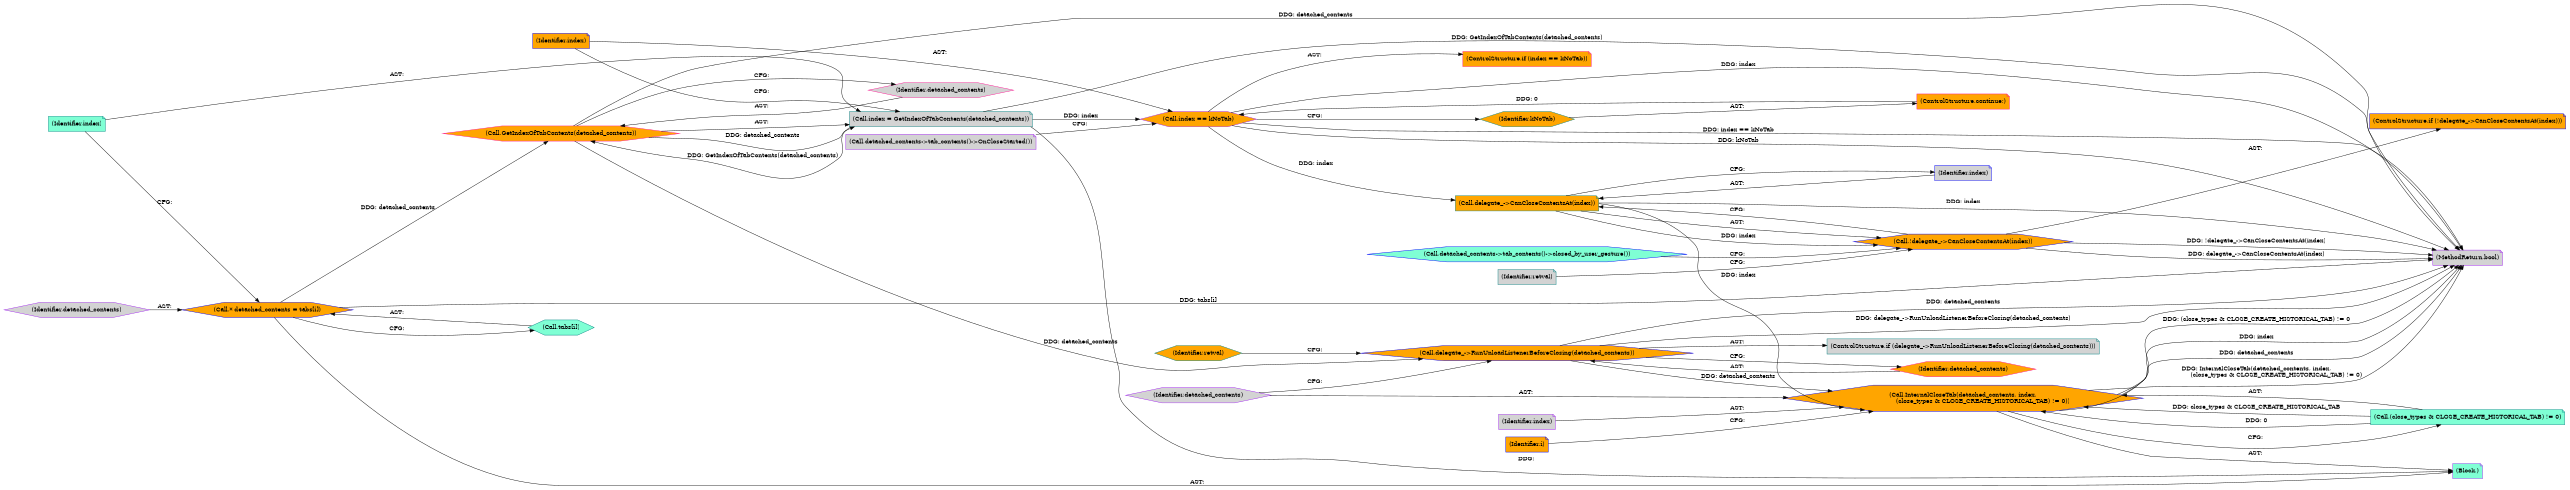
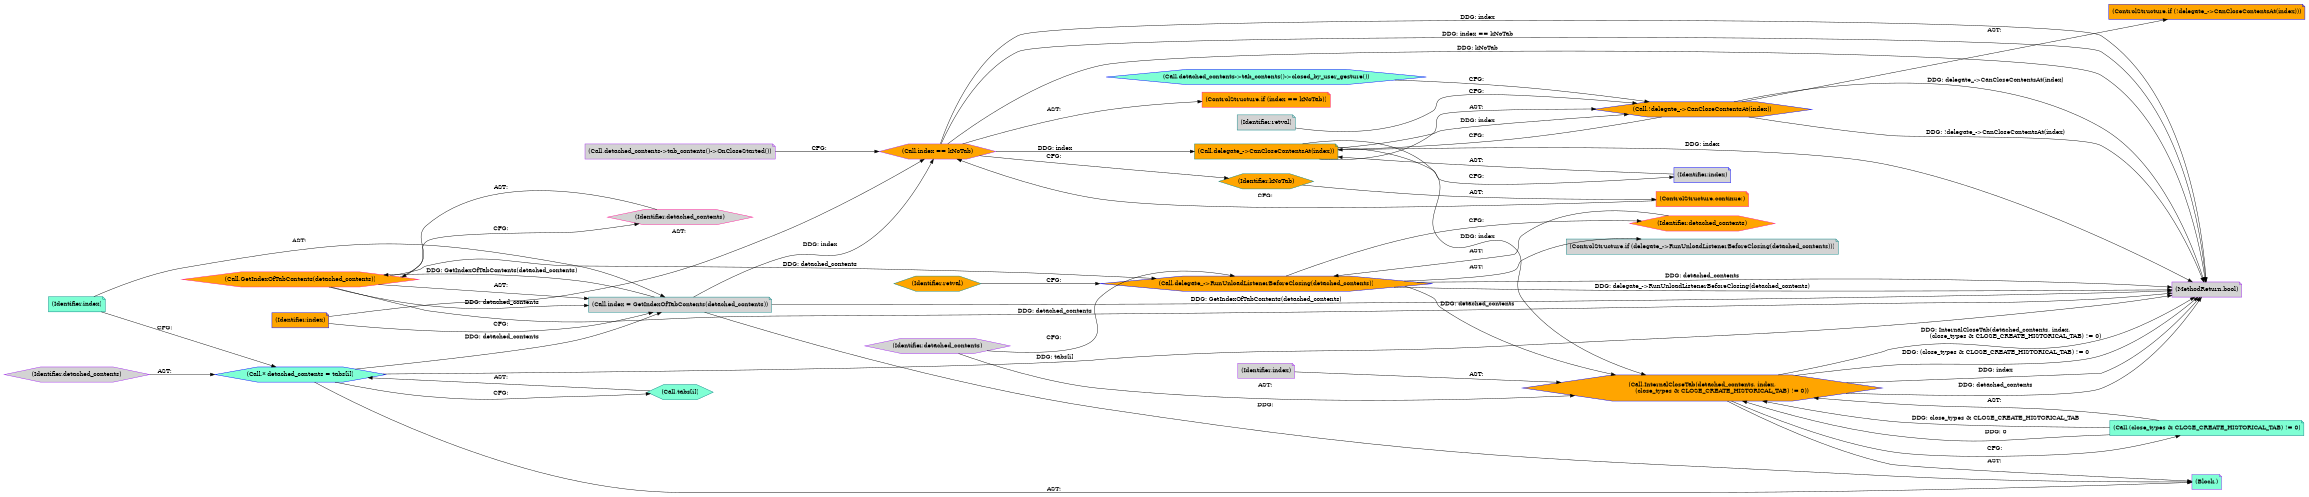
(1527, 99) -> (1266, 196)
(412, 223) -> (508, 351)
(267, 310) -> (300, 375)
(1527, 445) -> none
